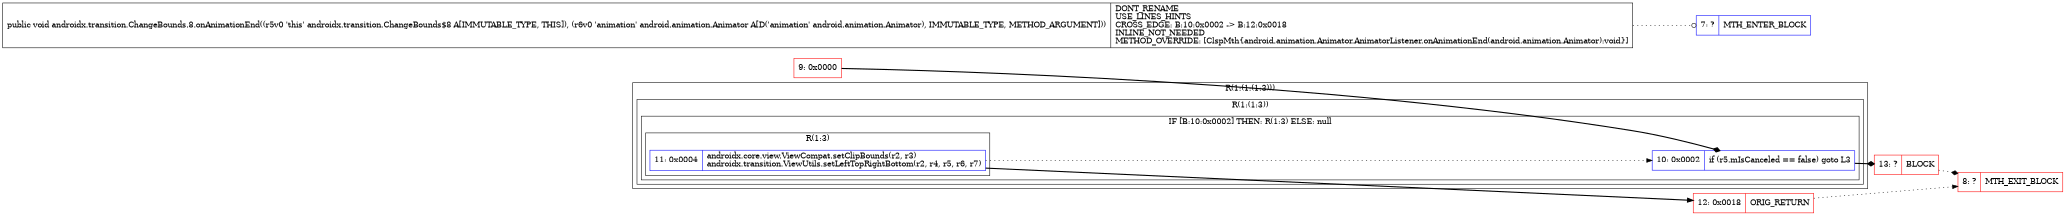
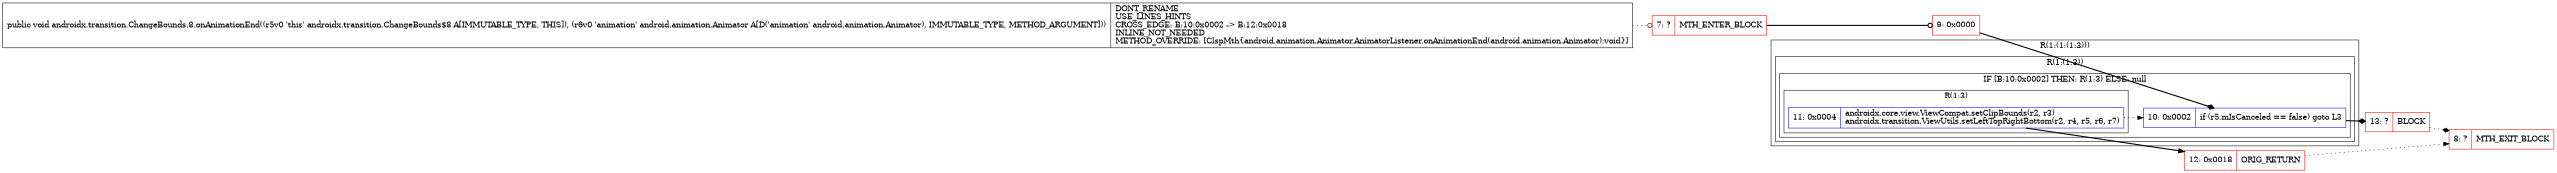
(1753, 25) -> (1709, 25)
none -> (1847, 25)
